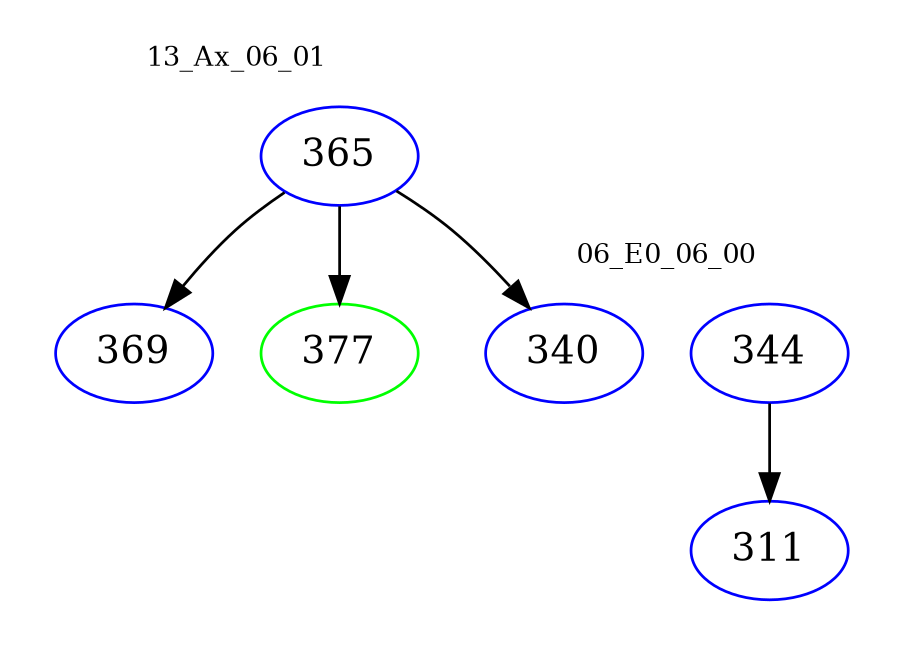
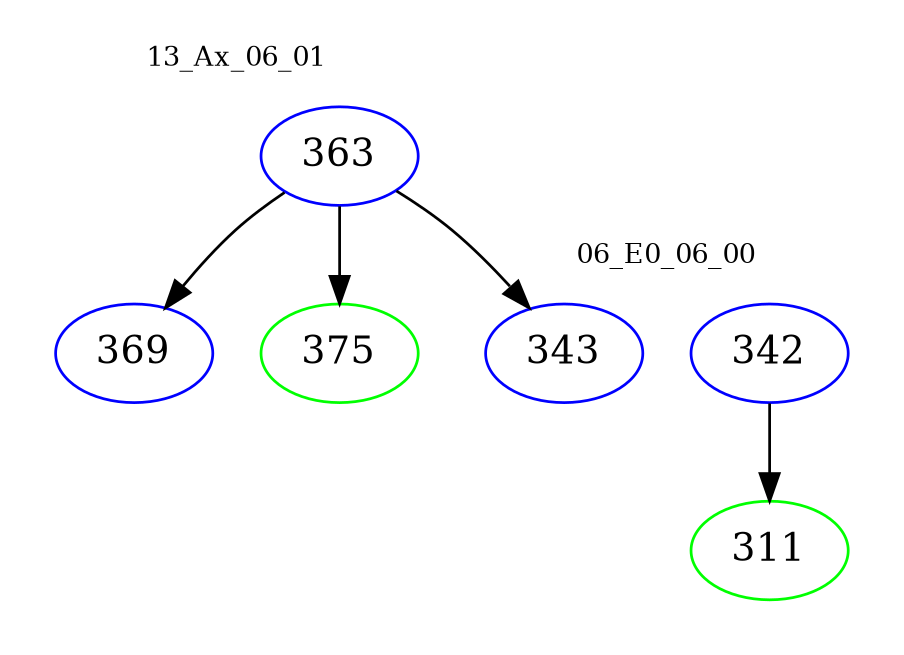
(340, 156) -> (340, 156)
(340, 353) -> (340, 353)
(564, 353) -> (564, 353)
(770, 353) -> (770, 353)
(770, 551) -> (770, 551)
